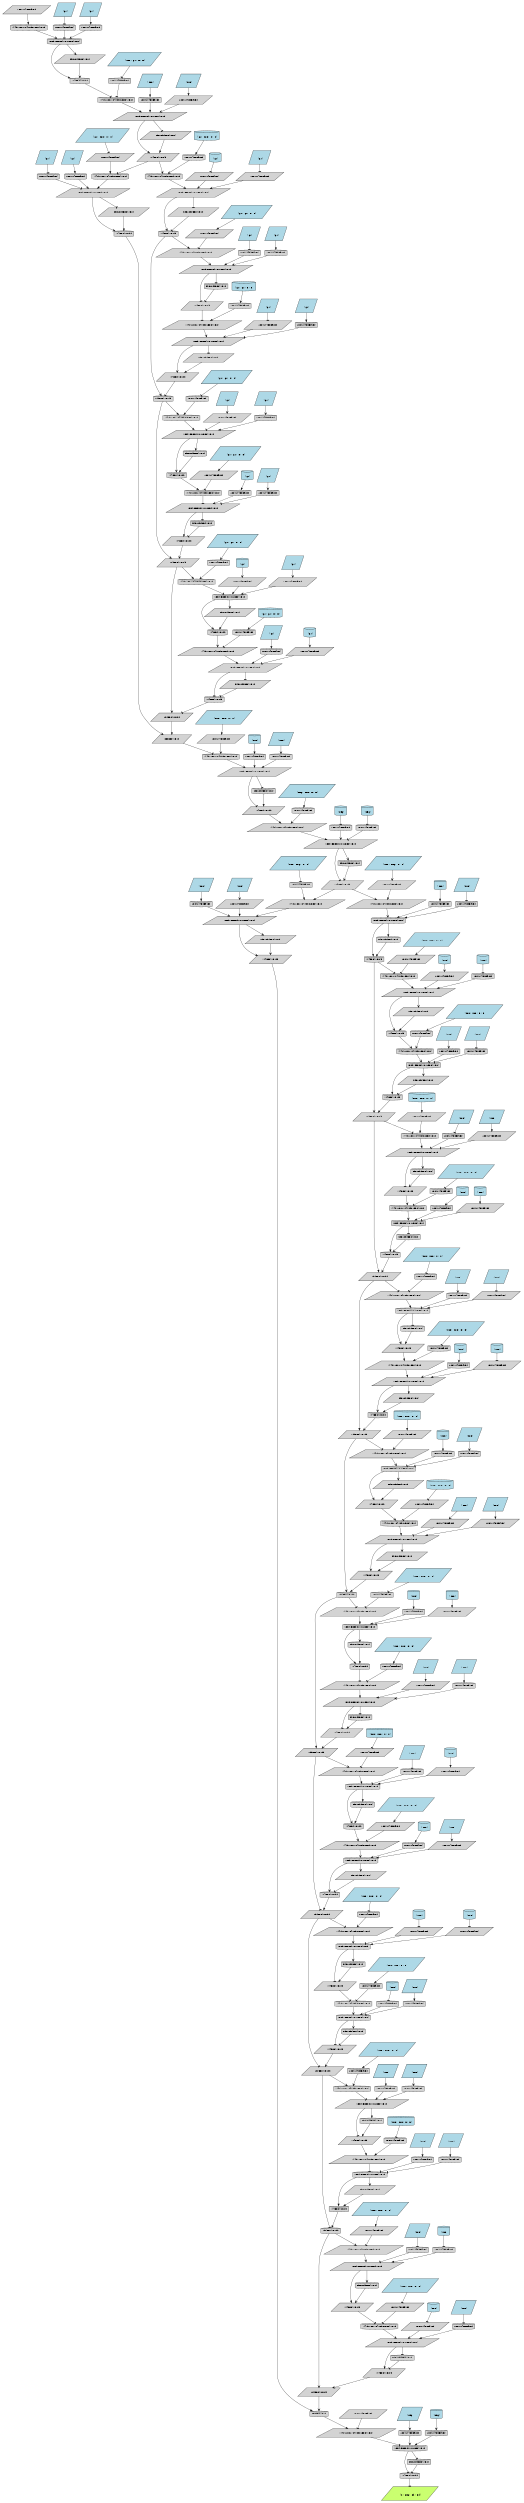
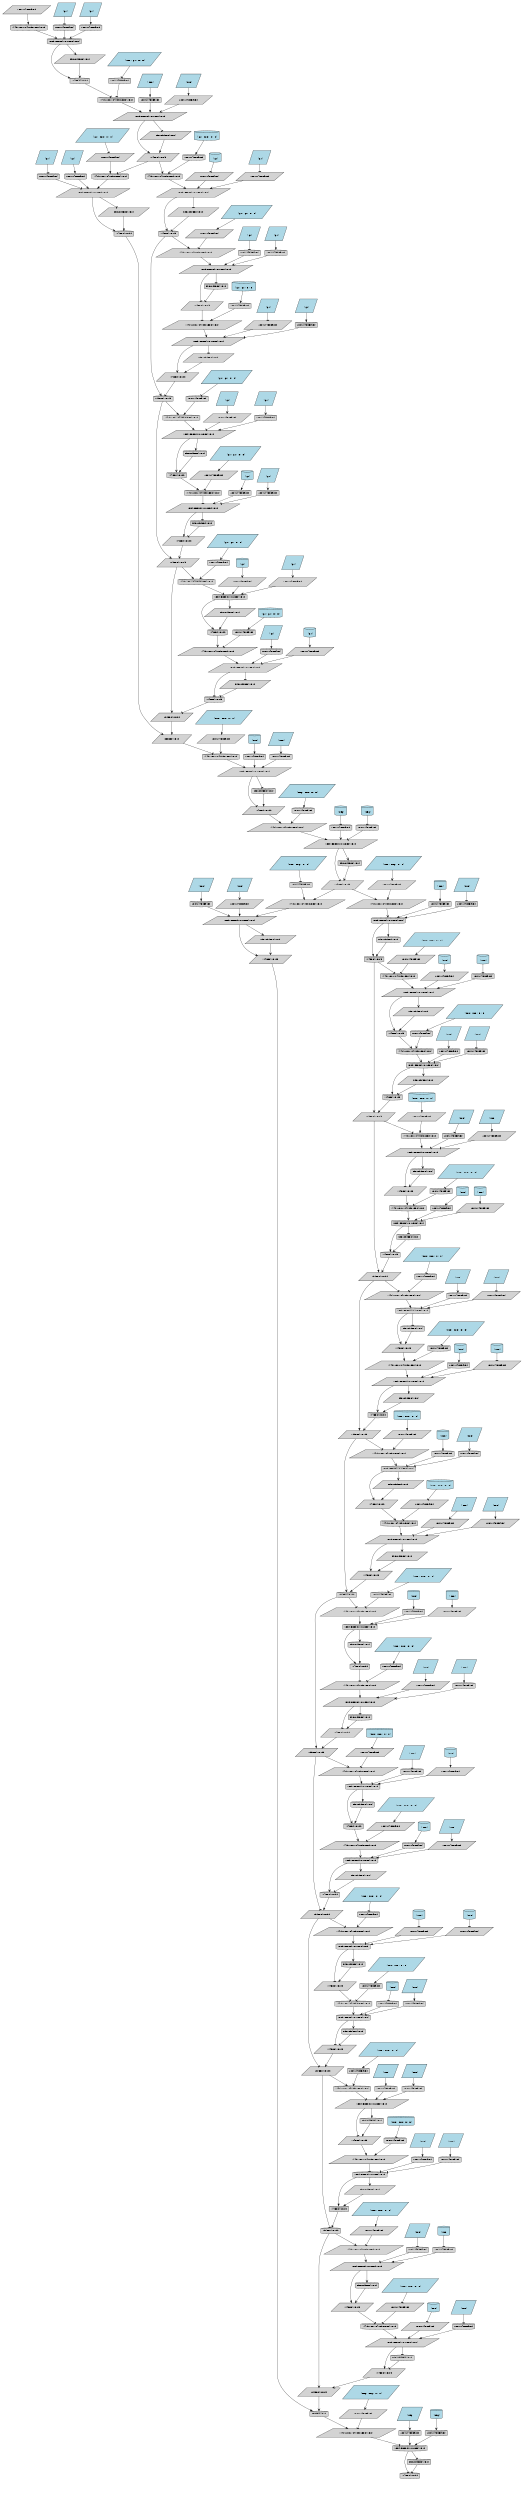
none -> (371, 2392)
(410, 2494) -> none
